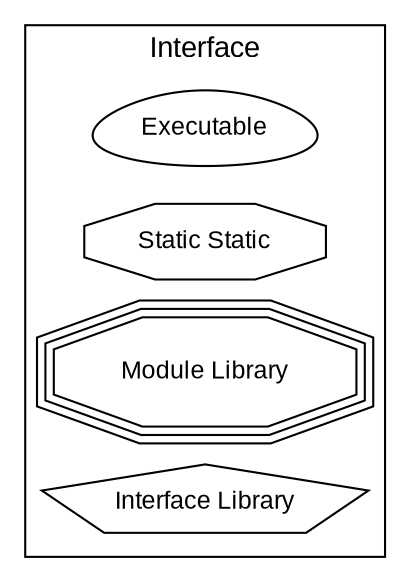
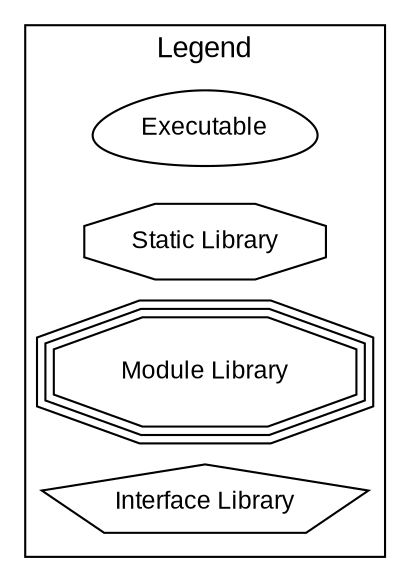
(205, 49) -> (205, 49)
(205, 242) -> (205, 242)
